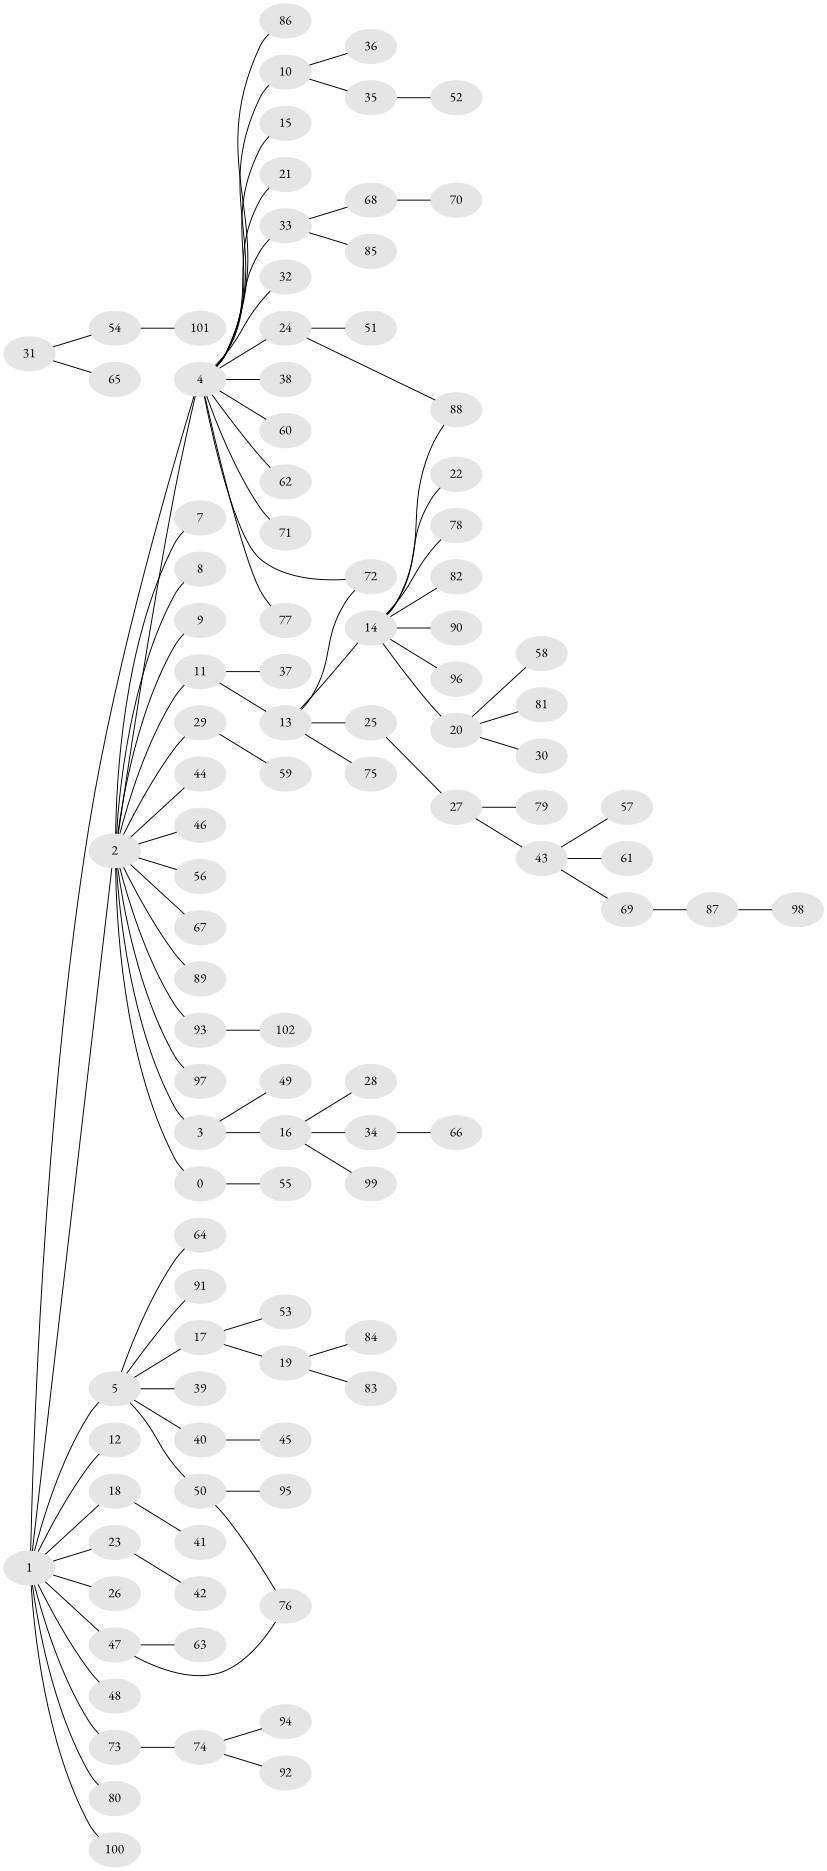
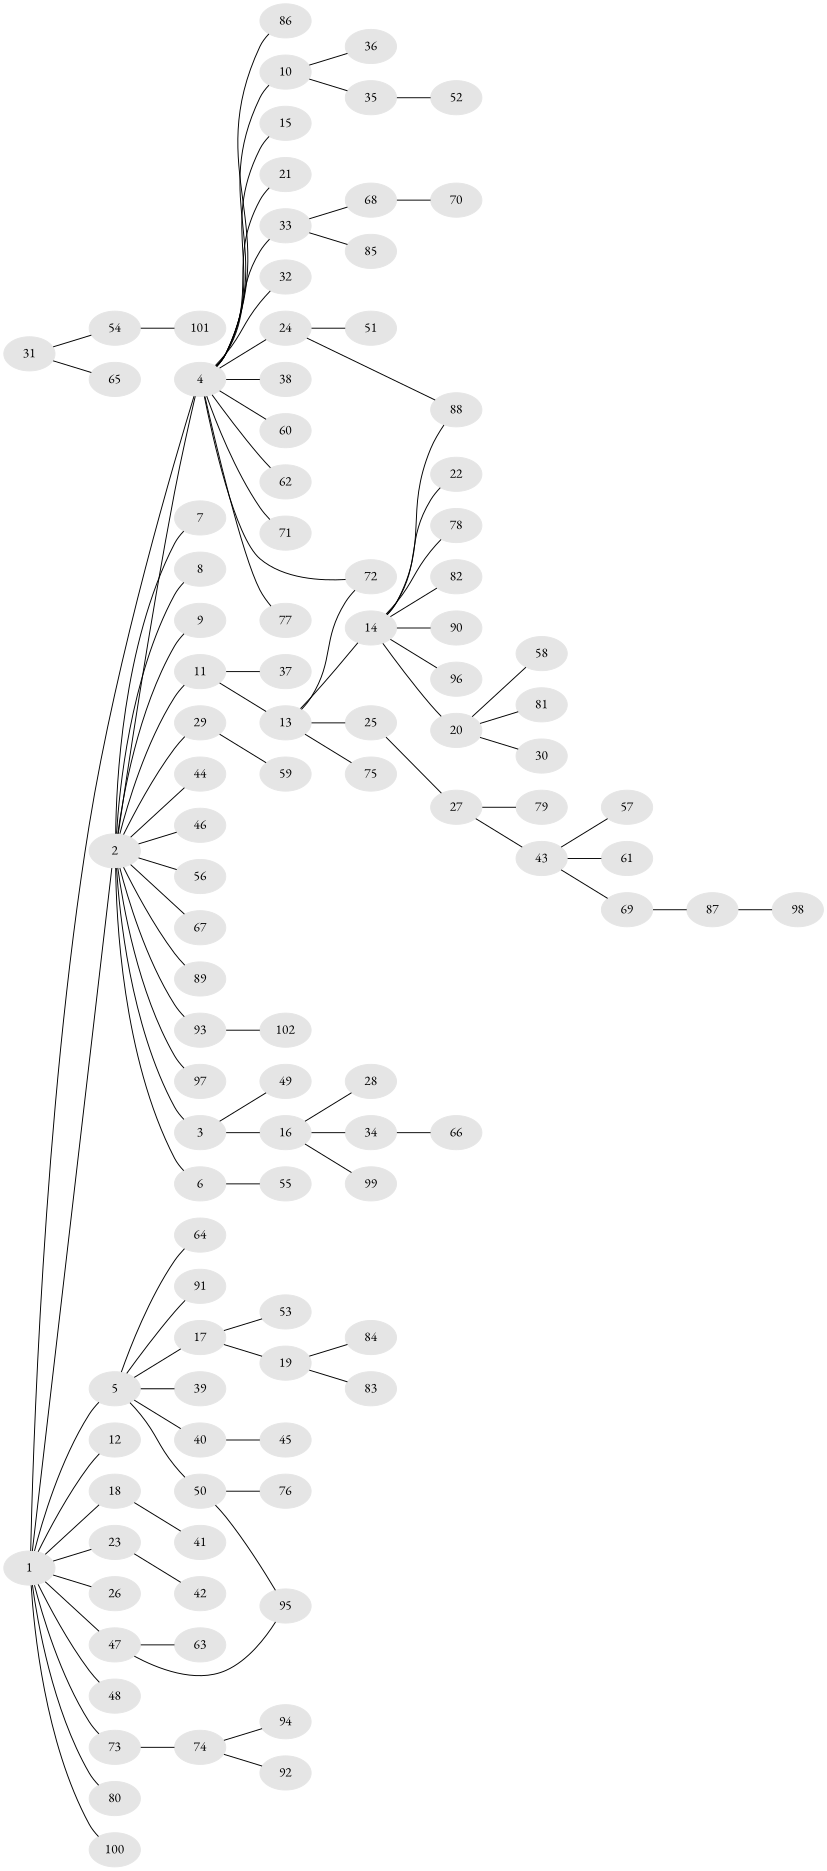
(200, 1184) -> (200, 1184)
(214, 1674) -> (214, 1674)
